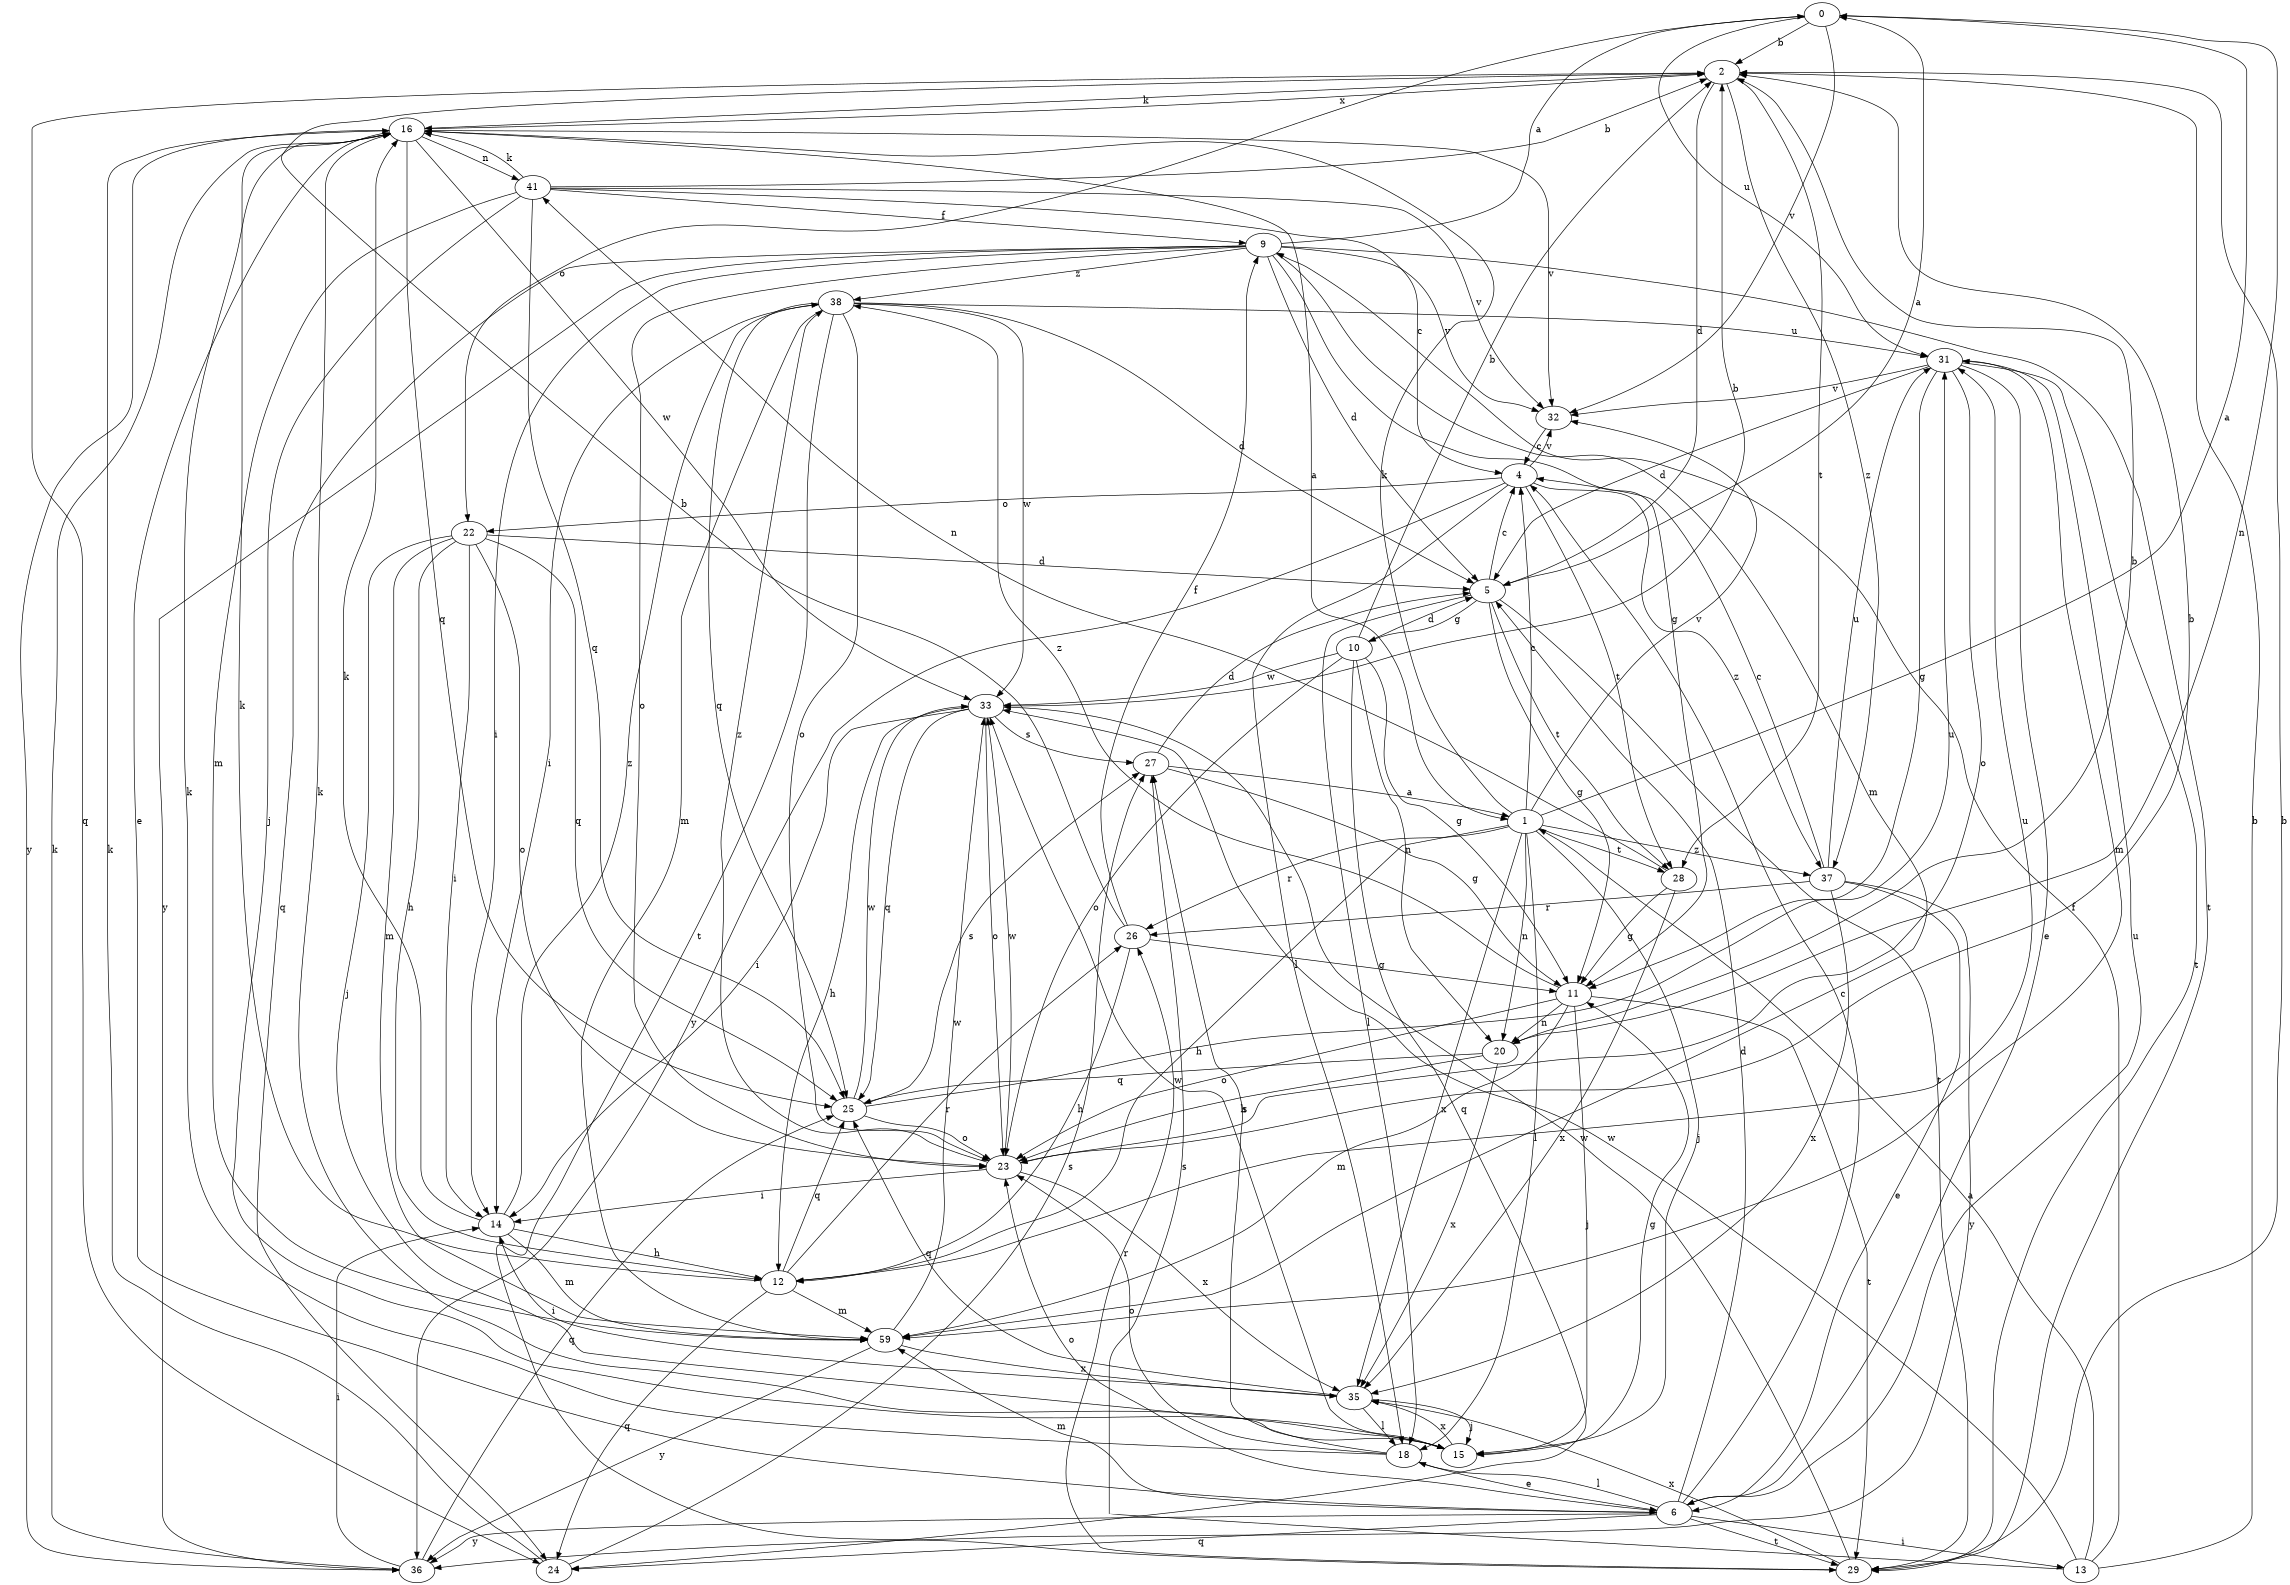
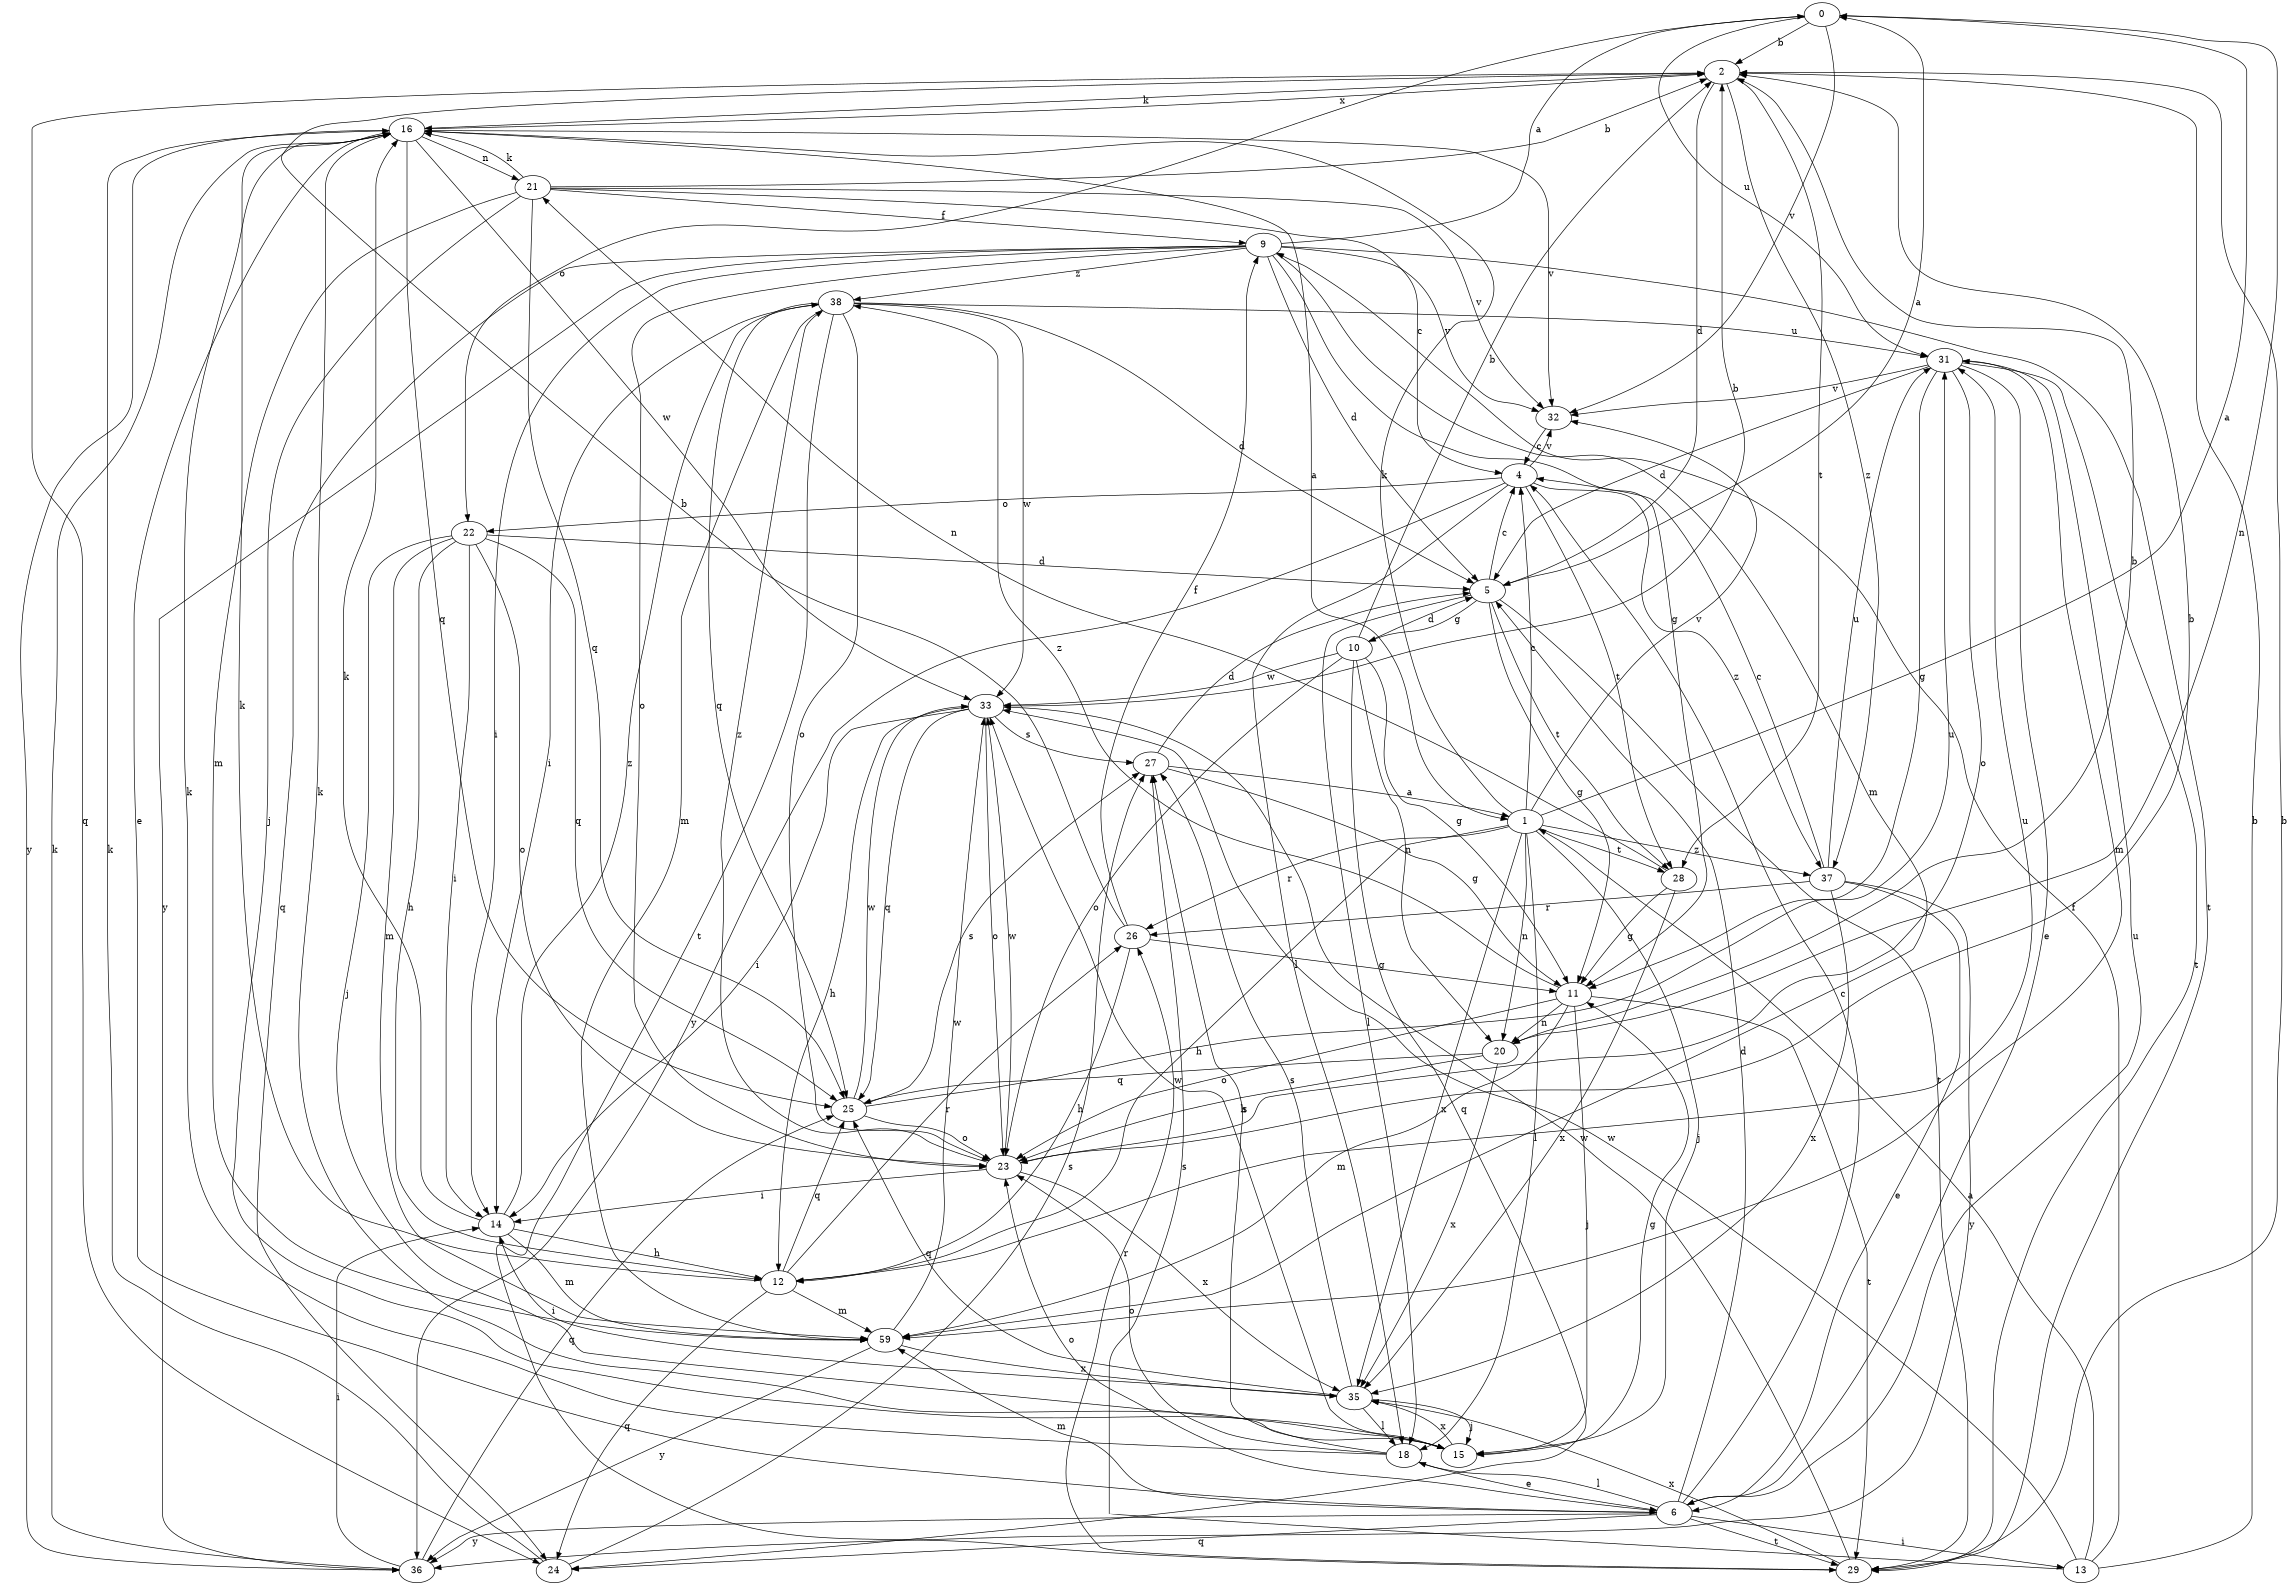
(533, 187) -> (533, 187)
none -> (1285, 1074)
